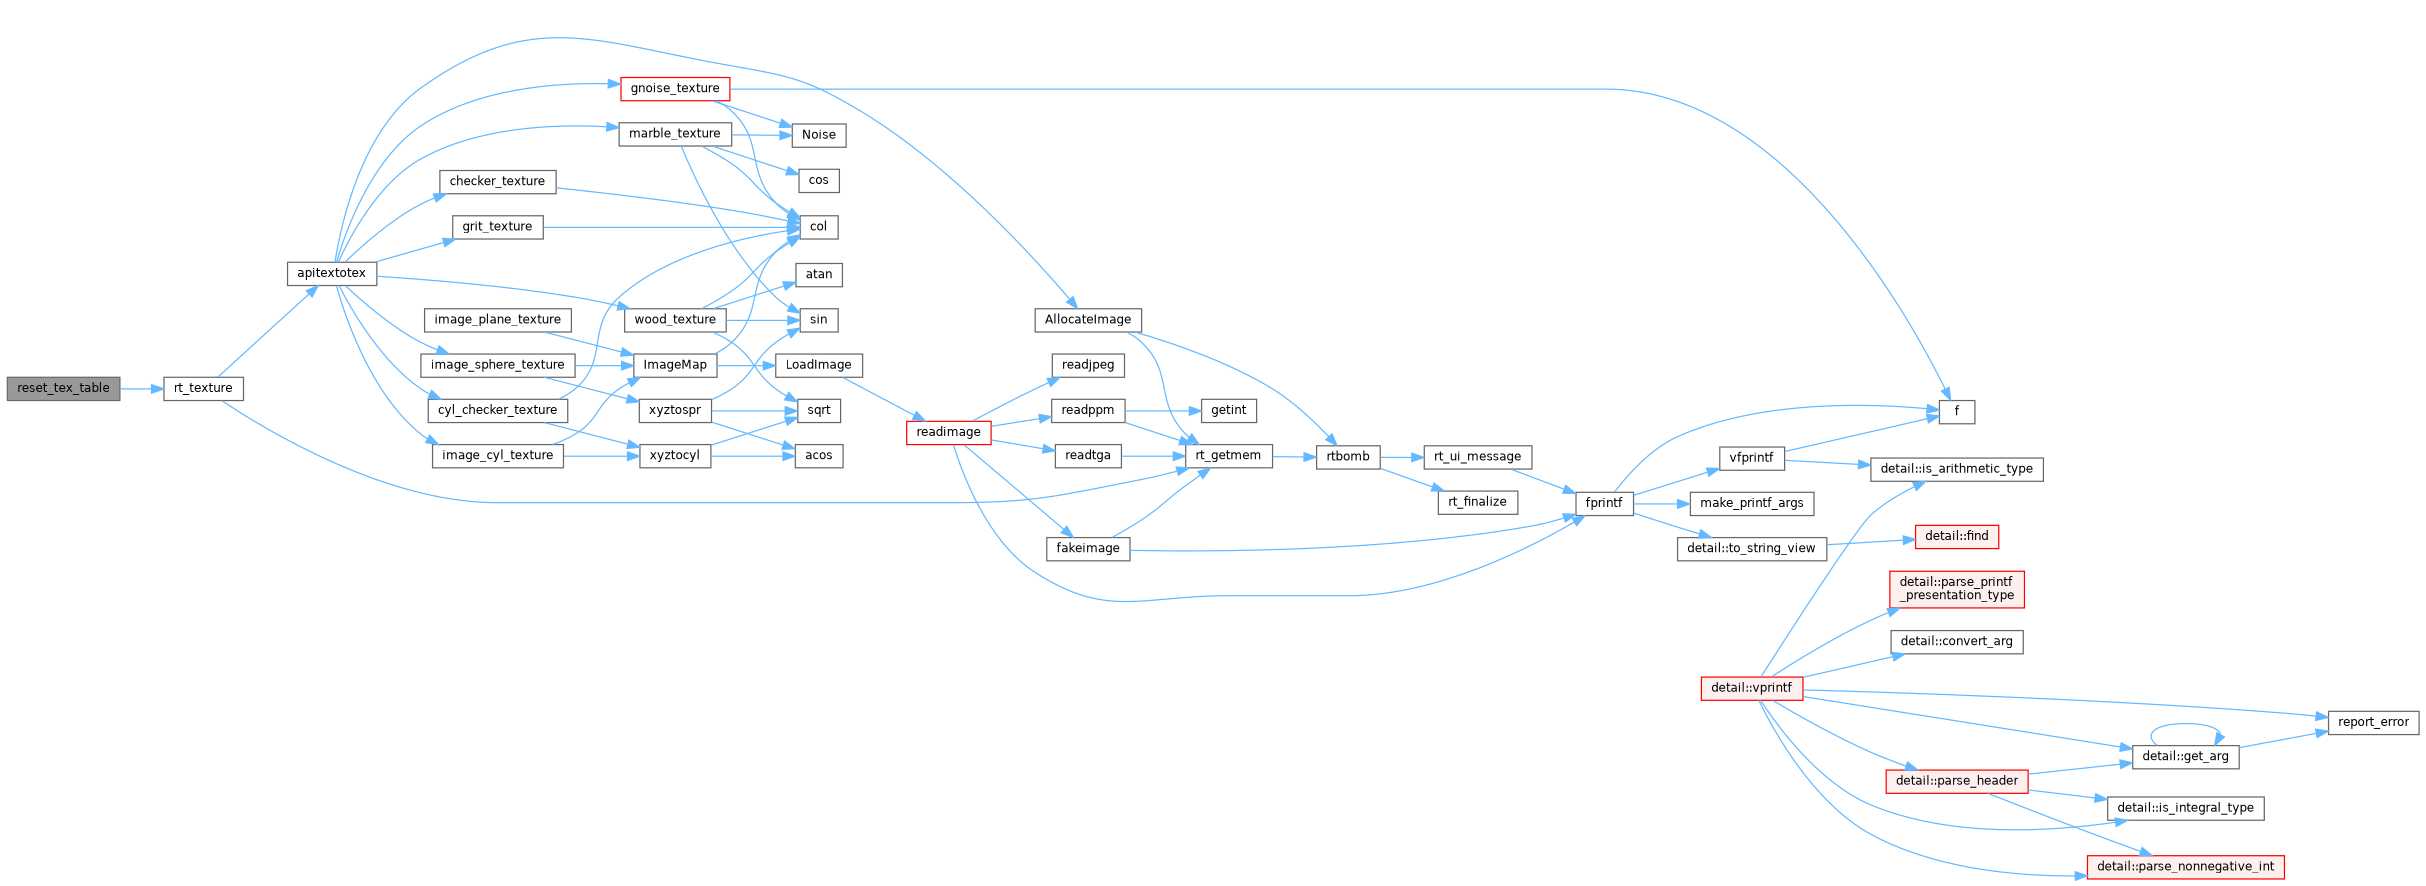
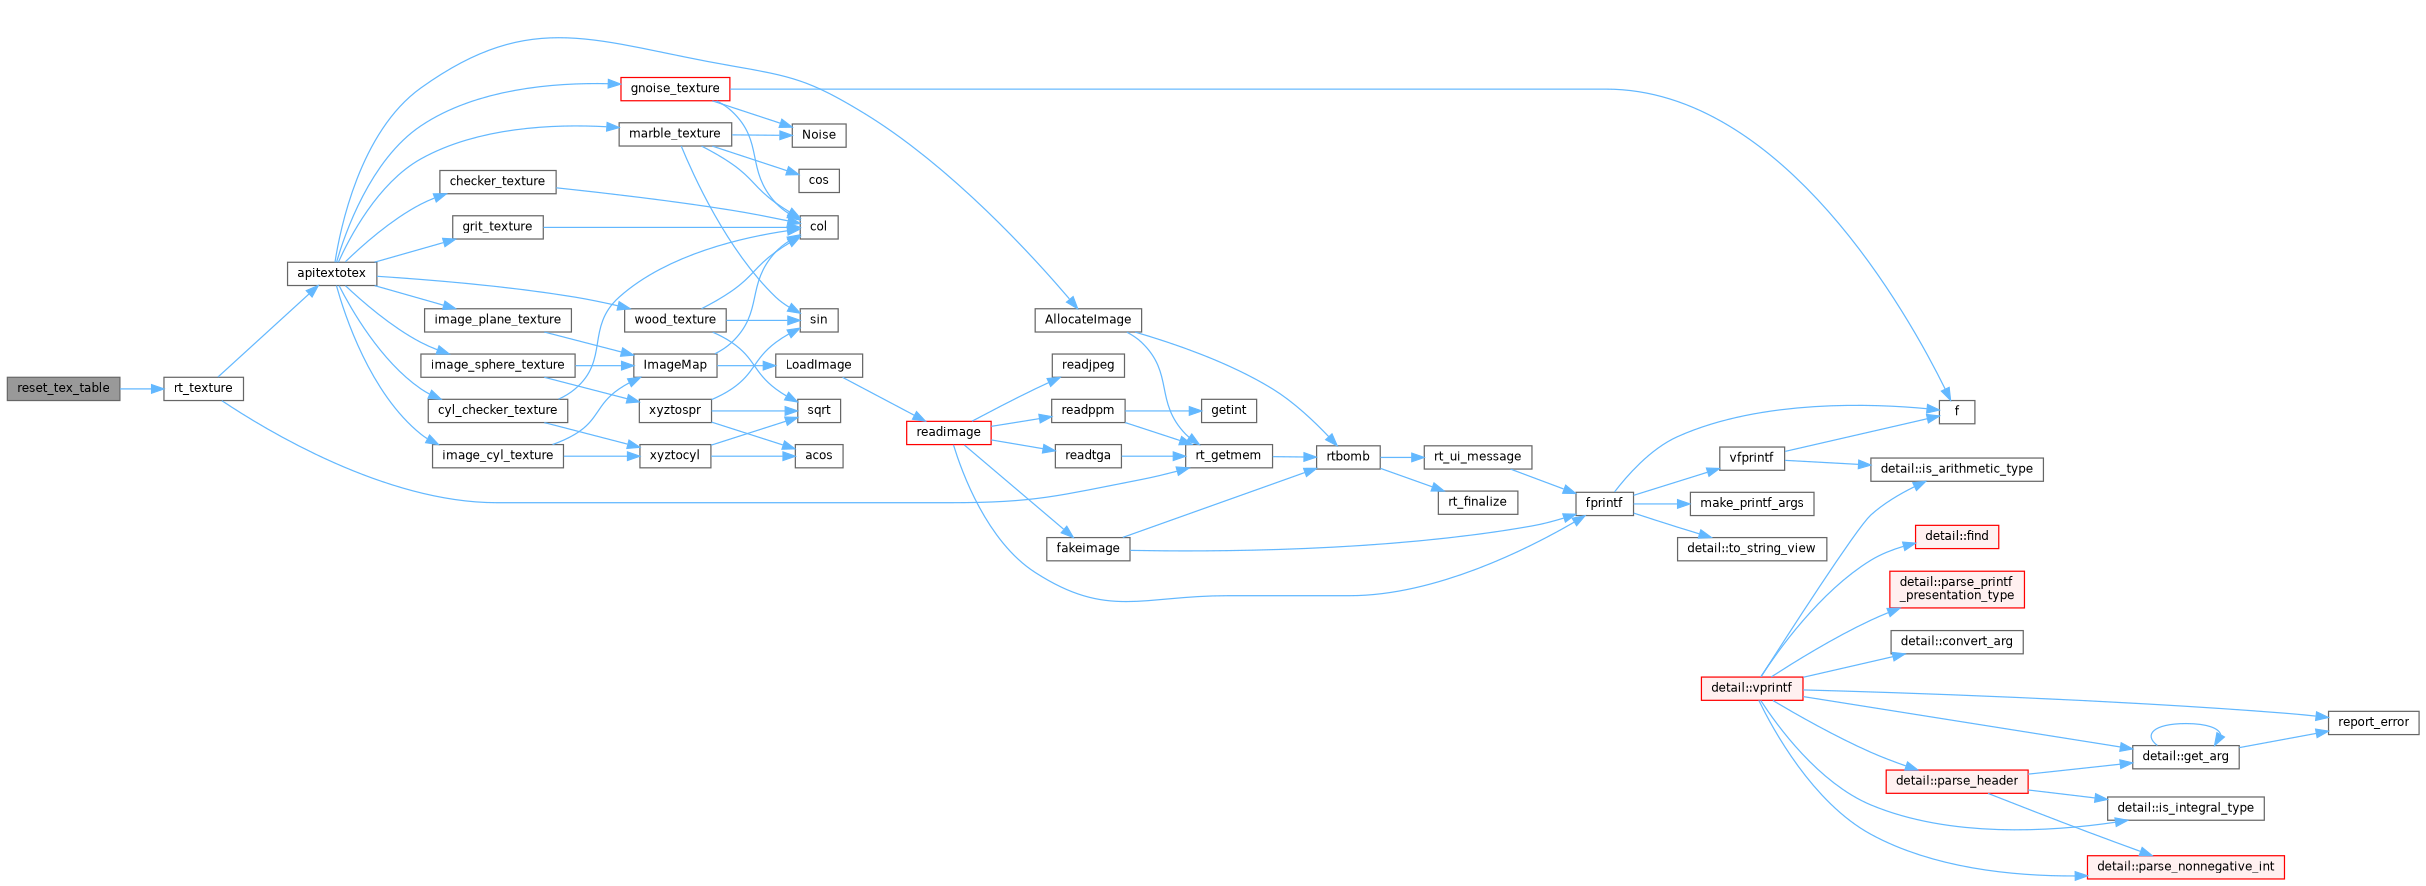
(819, 275) -> none
none -> (409, 295)
(1158, 508) -> (1214, 505)
(1865, 542) -> (1822, 600)
